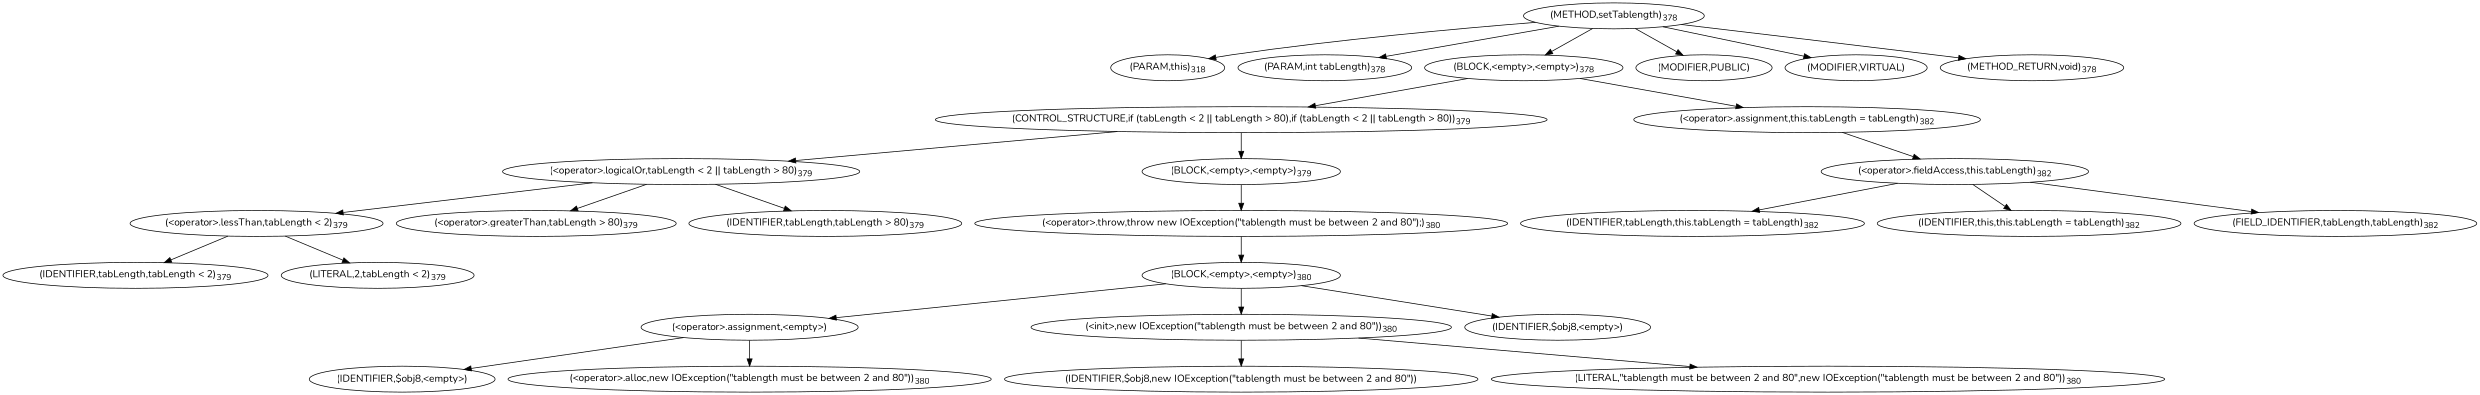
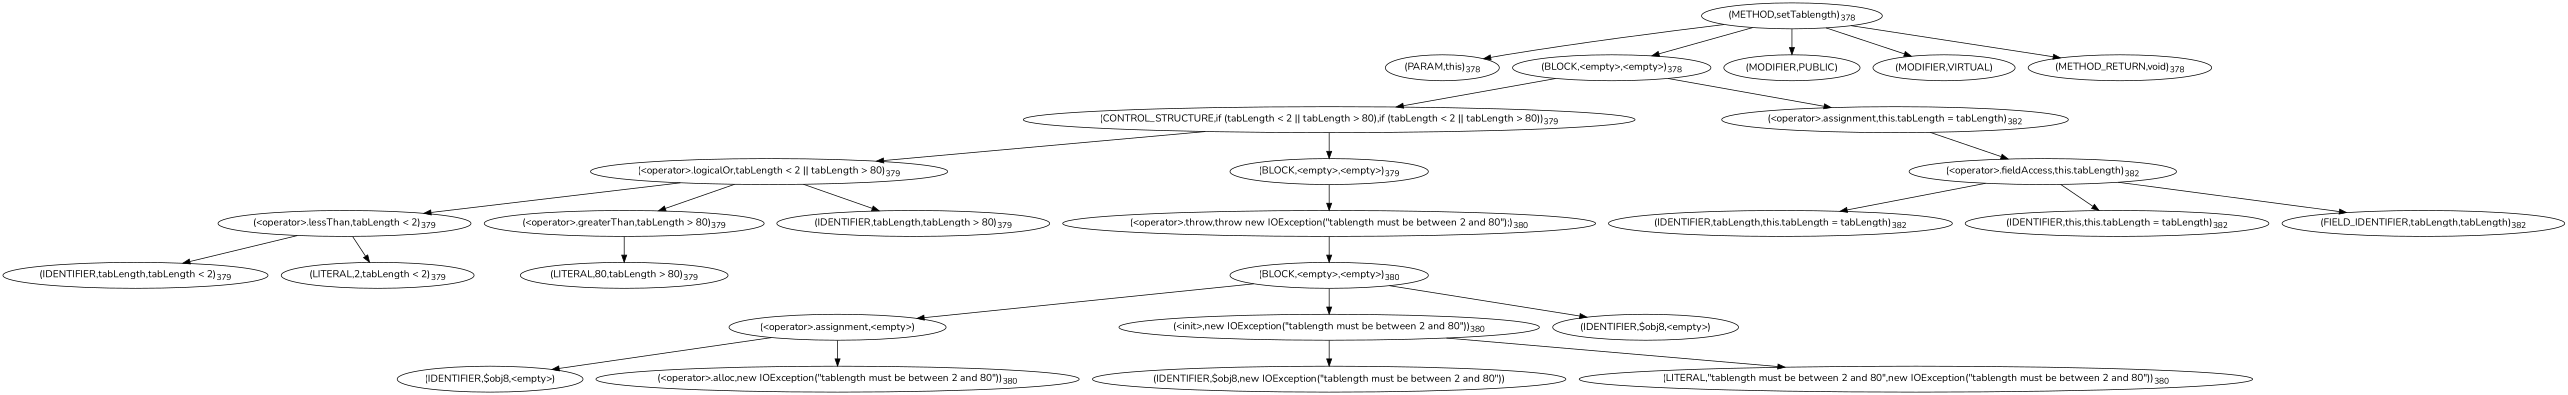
(1198, 67) -> (1473, 67)
(1325, 68) -> none
none -> (624, 275)
